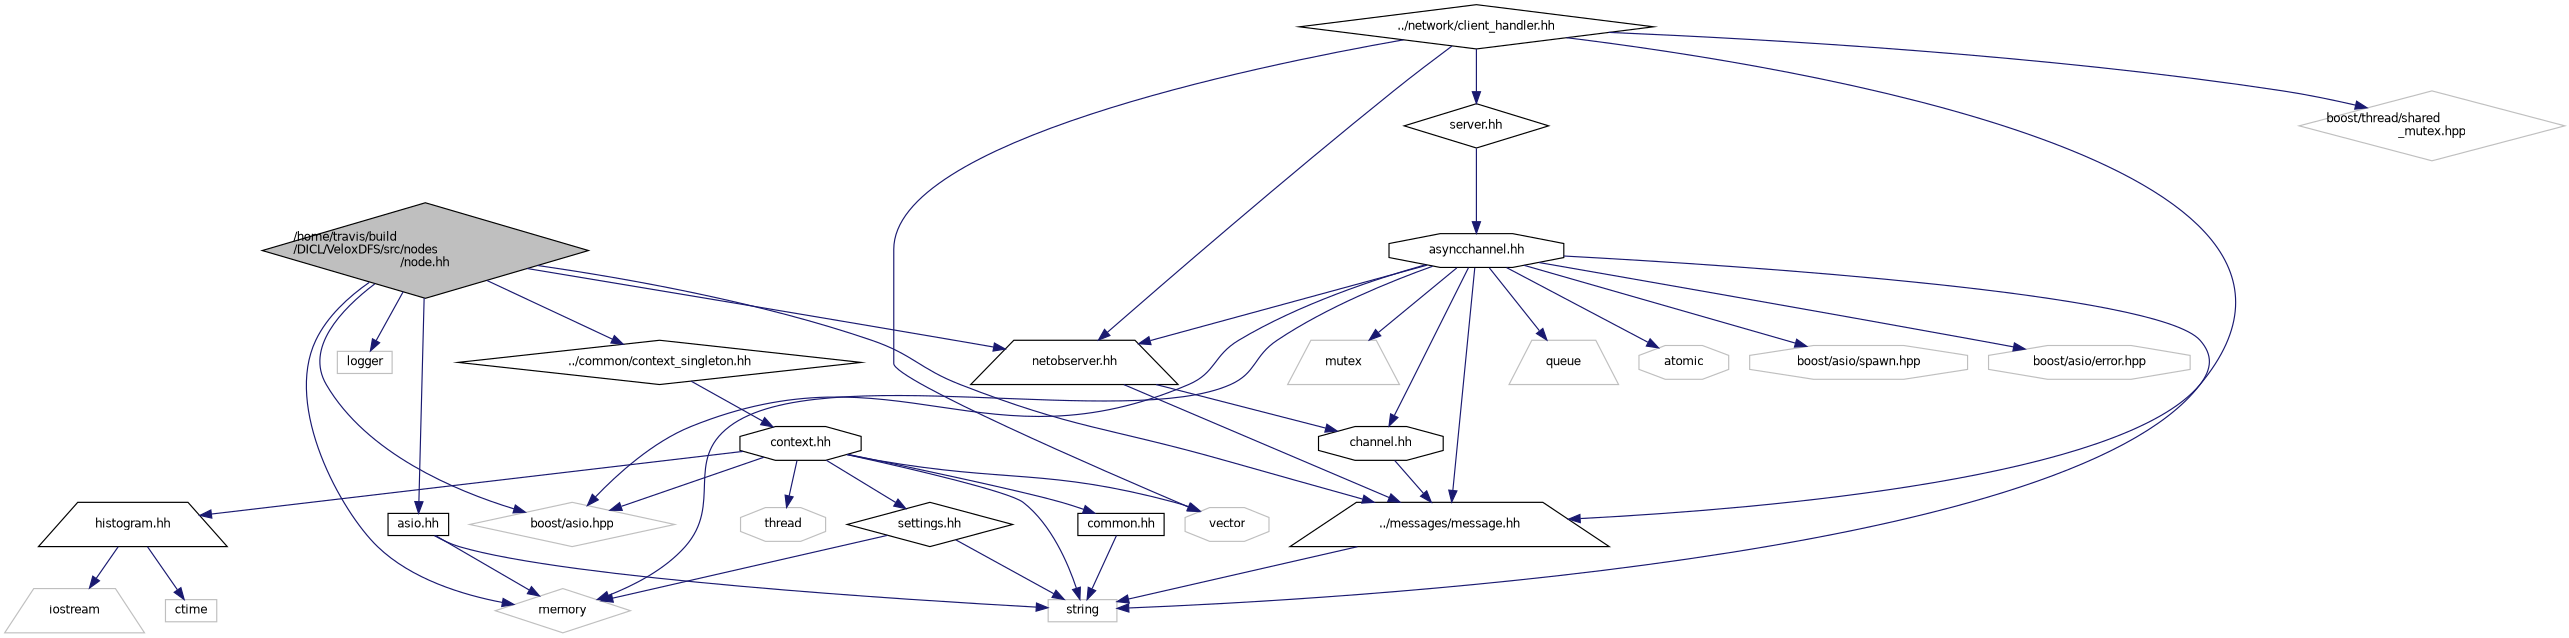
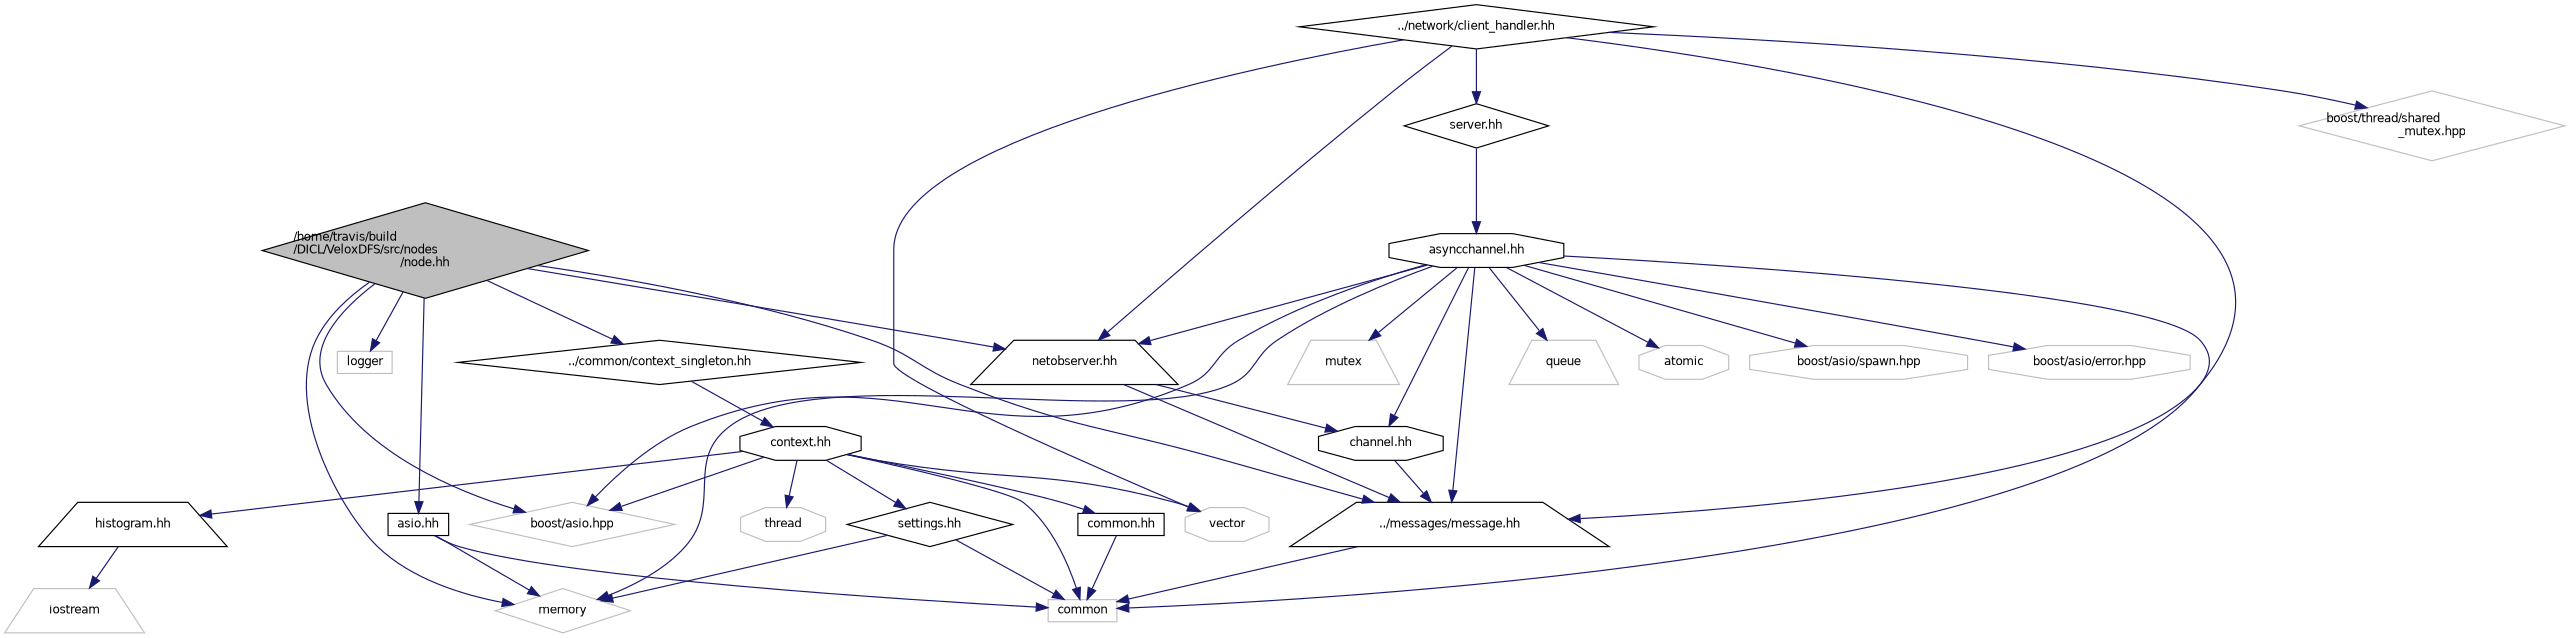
(191, 611) -> none
(1083, 611) -> (1083, 611)
